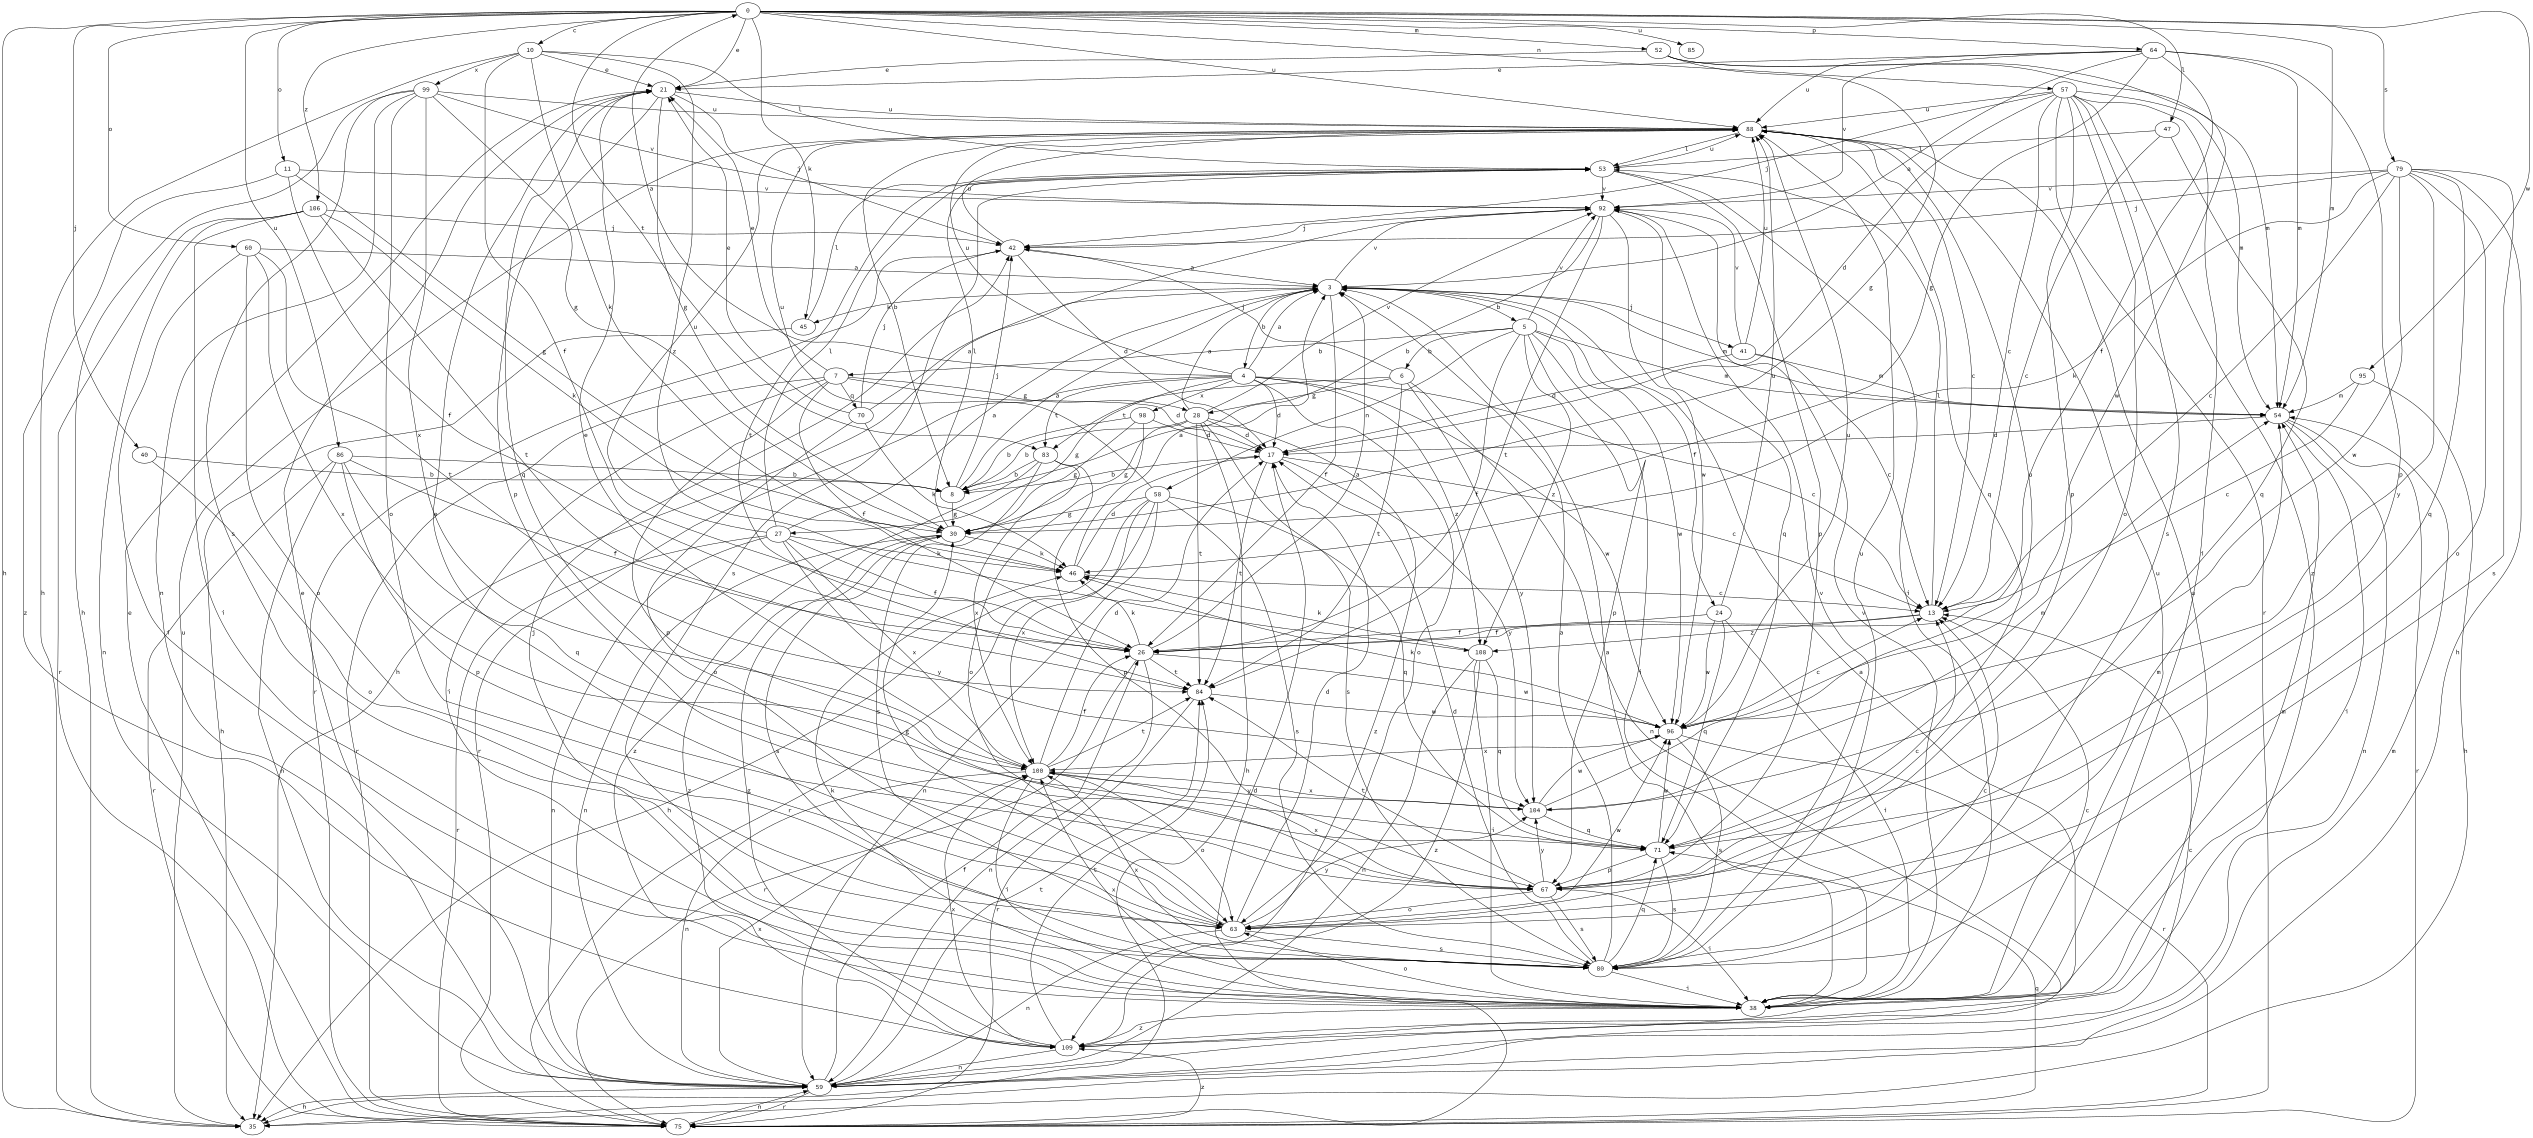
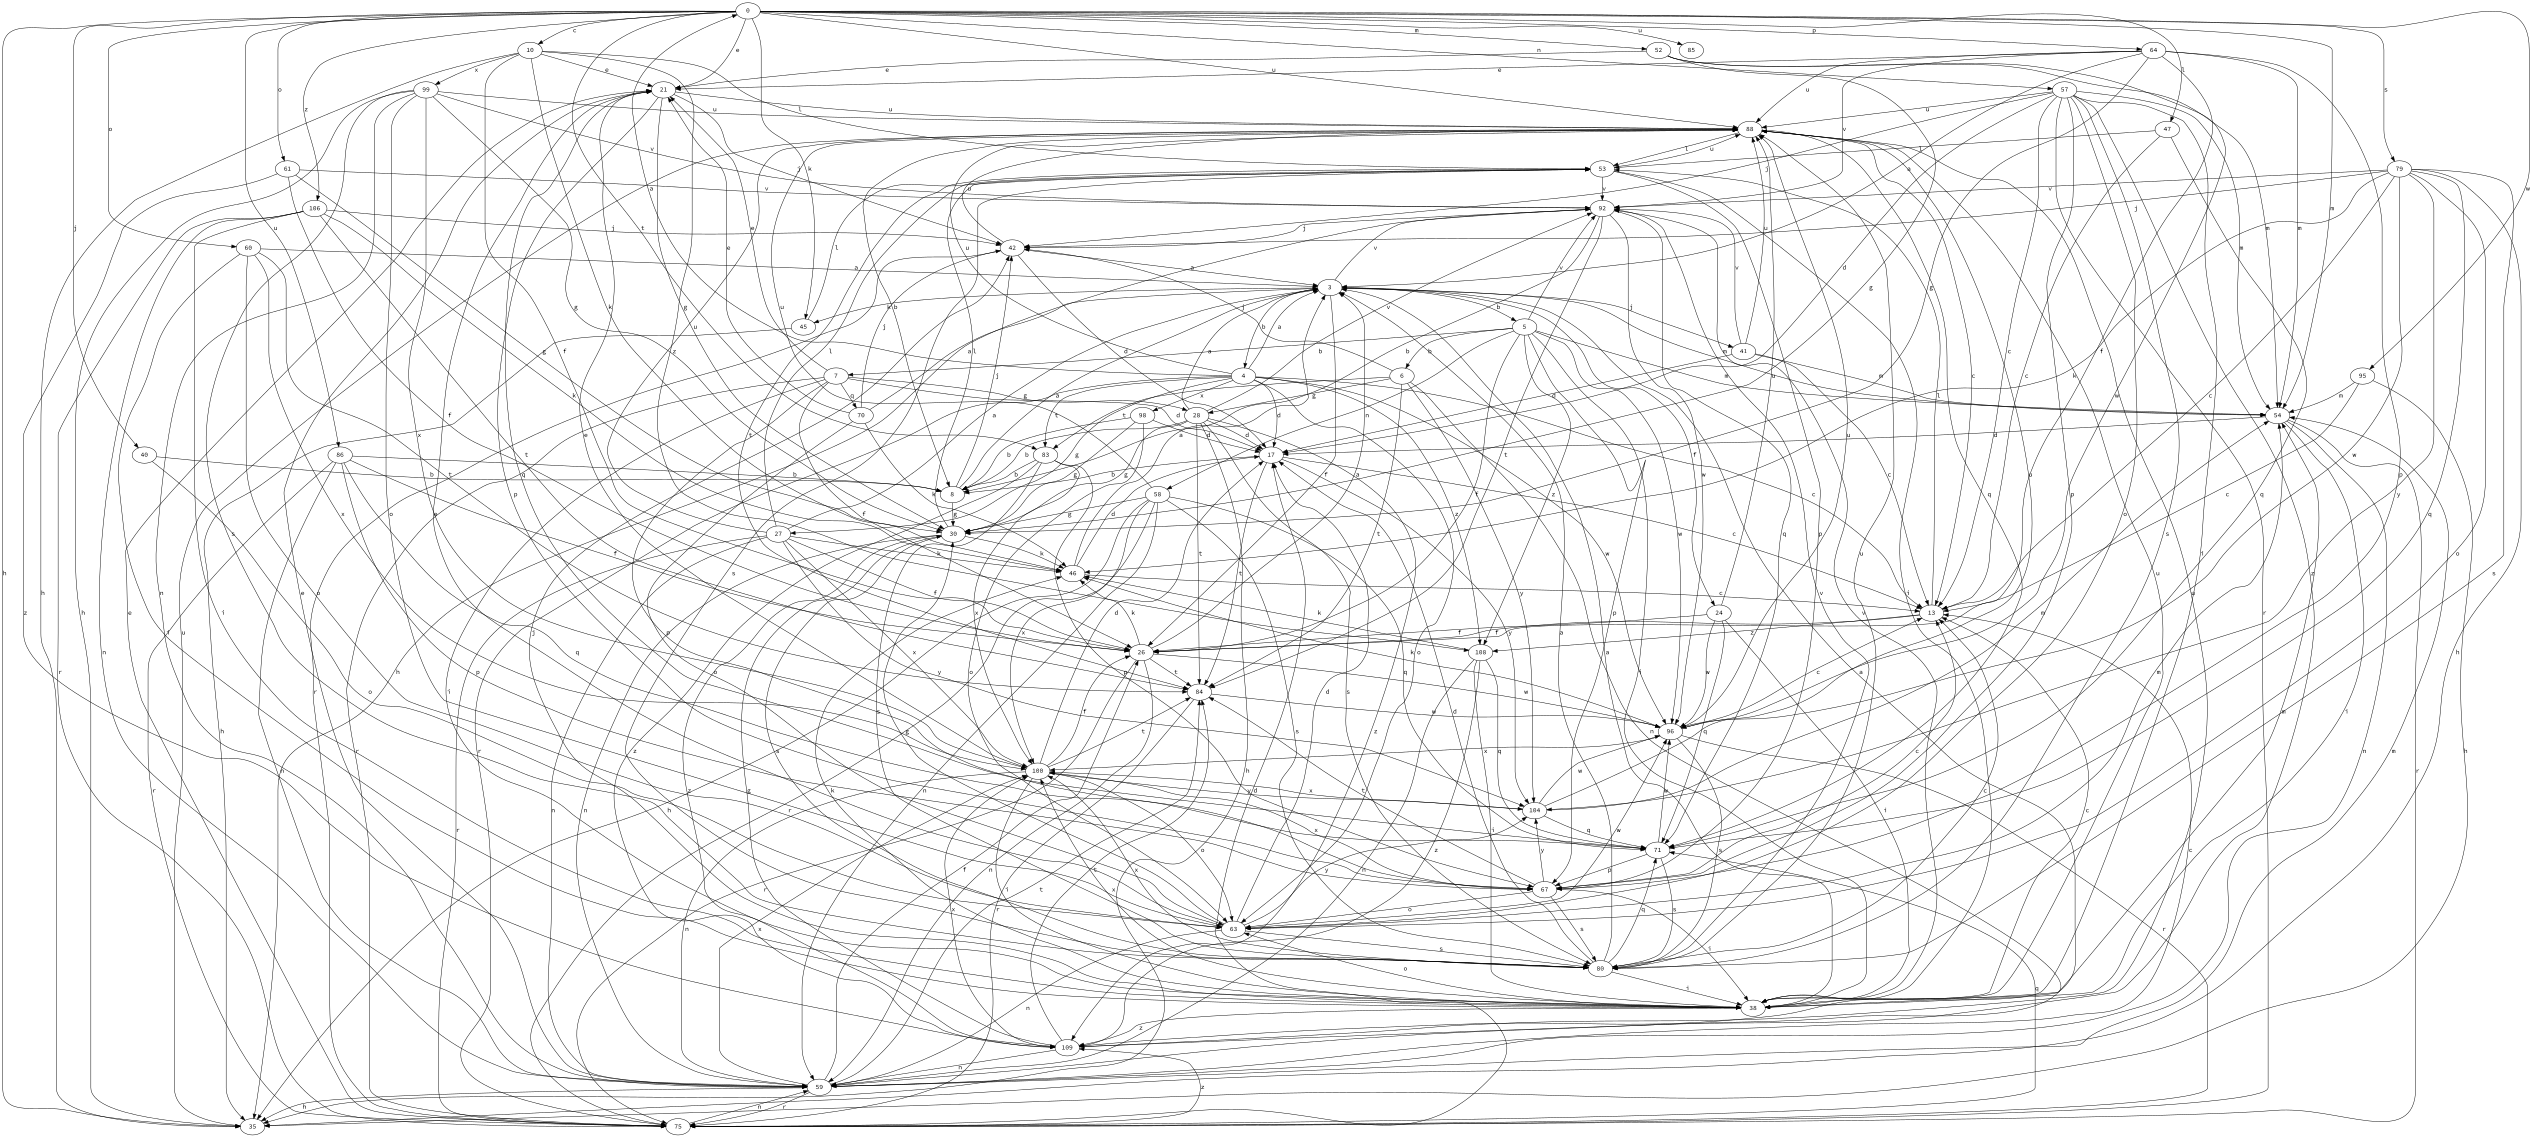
(287, 169) -> (287, 169)
